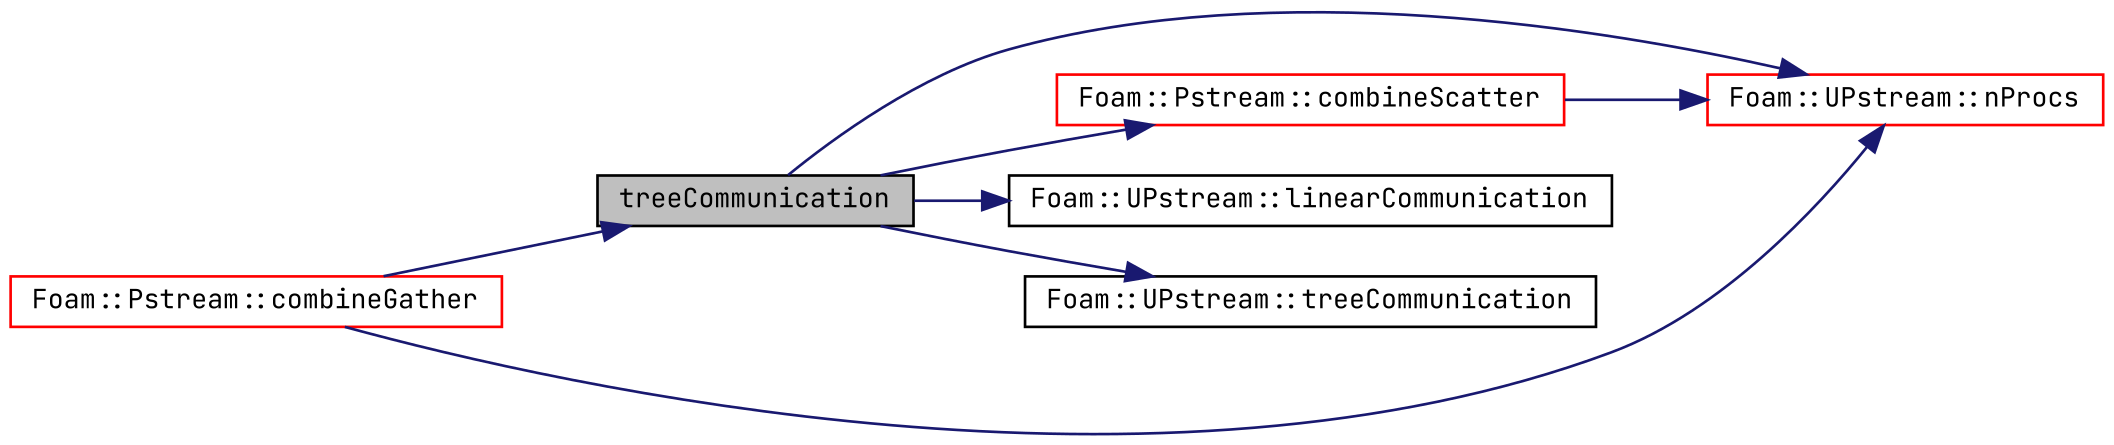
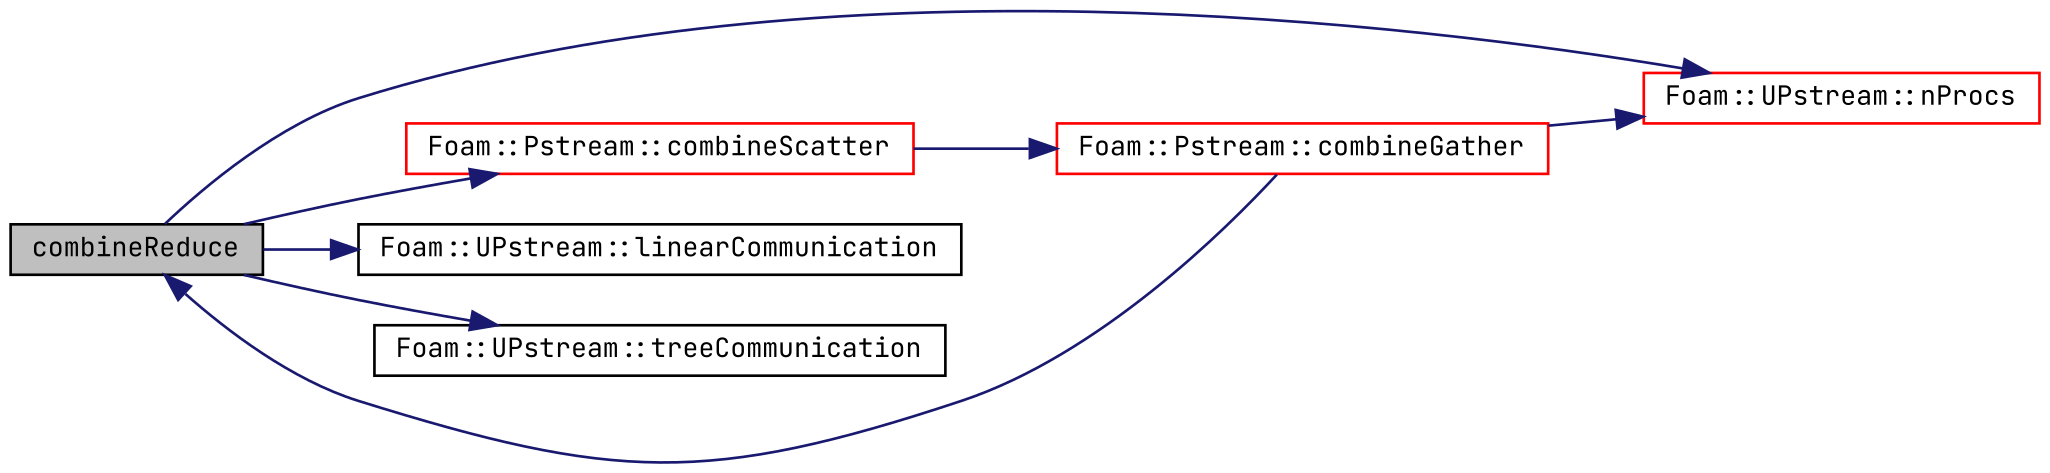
(1622, 100) -> (971, 149)
(756, 201) -> (137, 250)
